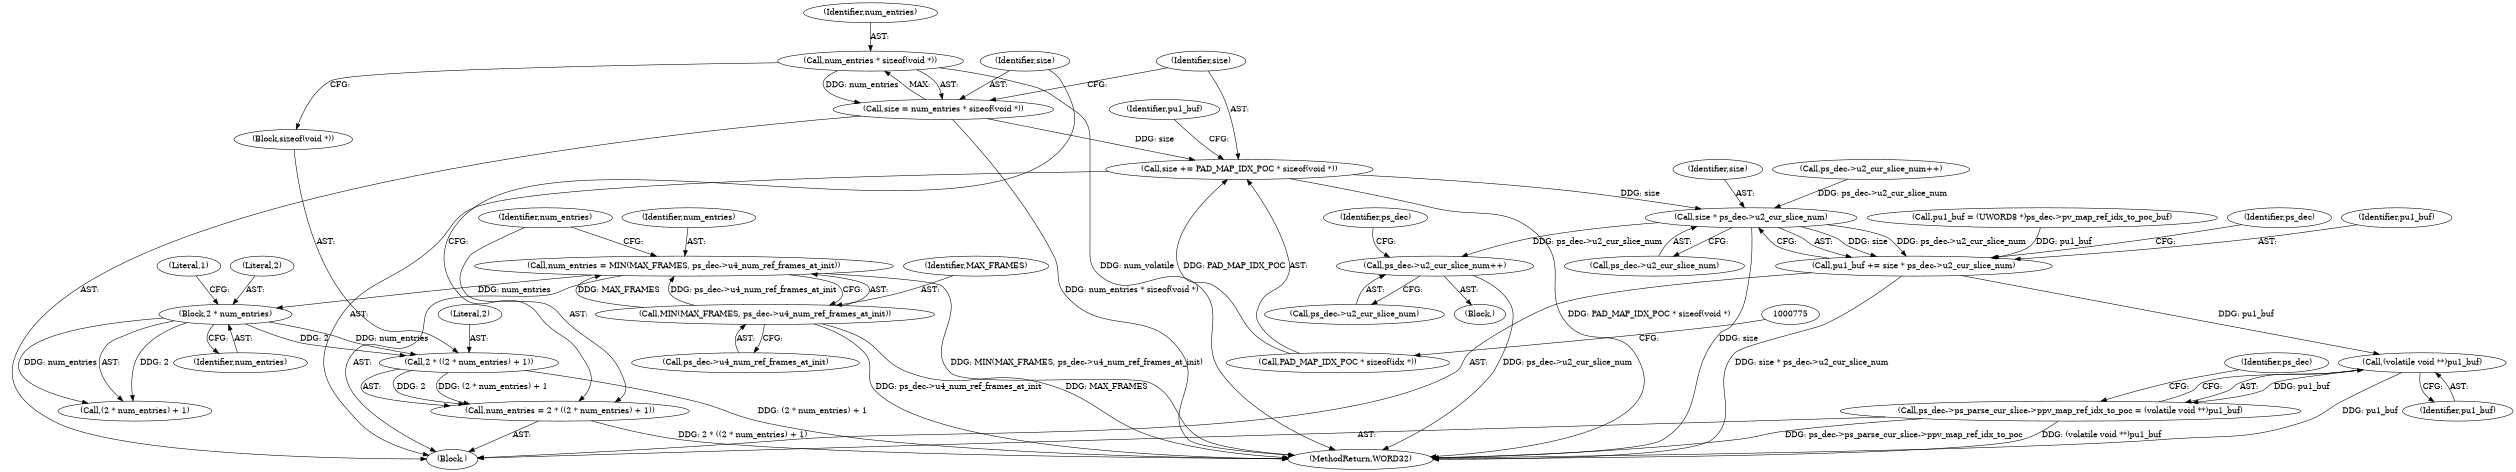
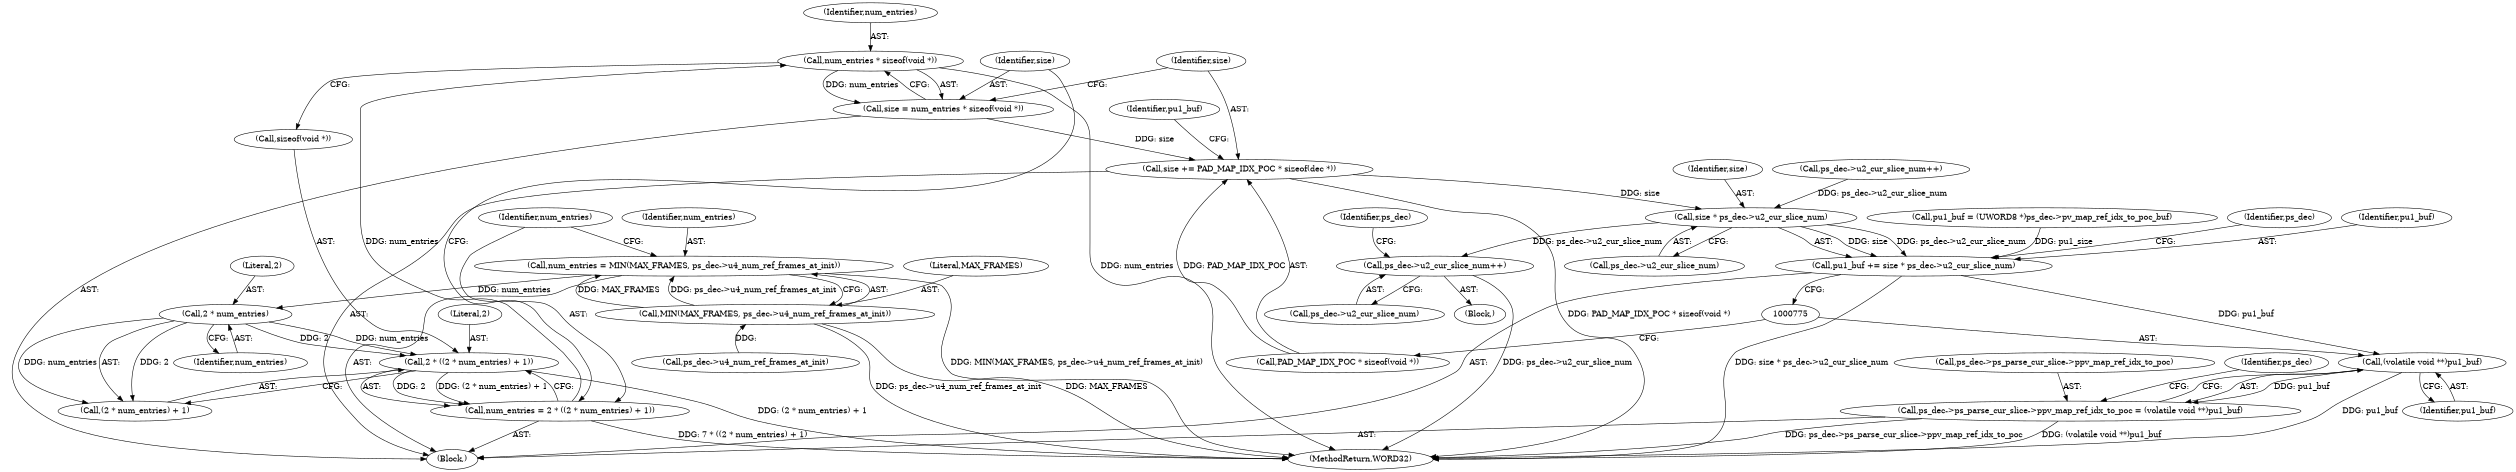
(921, 85) -> (921, 85)
none -> (361, 111)
(293, 139) -> (293, 139)
(1239, 169) -> (1239, 169)
(2064, 242) -> (2064, 242)
(1793, 252) -> (1814, 281)
(189, 266) -> none
(976, 266) -> (976, 266)
(1137, 266) -> (1137, 266)
(226, 314) -> (226, 314)
(1116, 321) -> none
(762, 337) -> none
(747, 339) -> (747, 339)
none -> (2088, 339)
(1338, 363) -> (1338, 363)
none -> (2054, 363)
none -> (282, 380)
none -> (548, 383)
none -> (303, 387)
(743, 435) -> (743, 435)
(1668, 435) -> none
